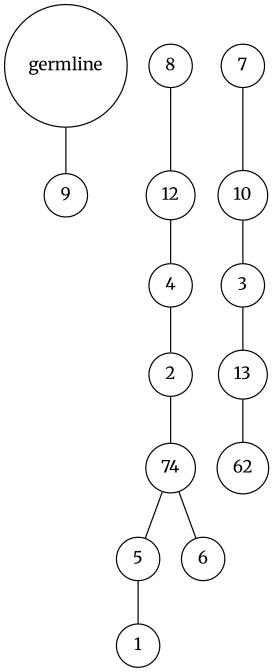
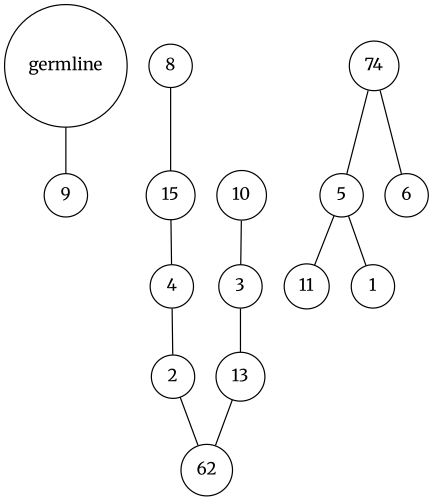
(243, 66) -> none
(171, 195) -> (171, 195)
none -> (307, 286)
(171, 420) -> (189, 421)
